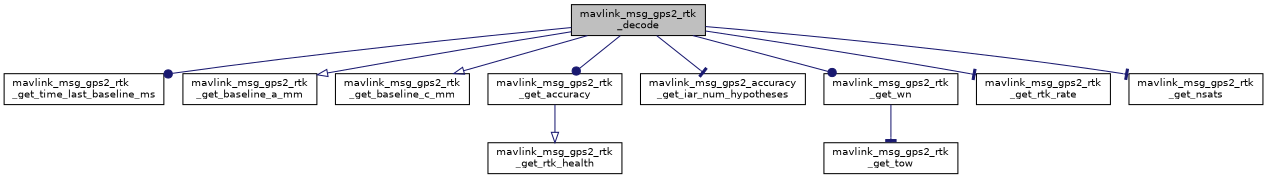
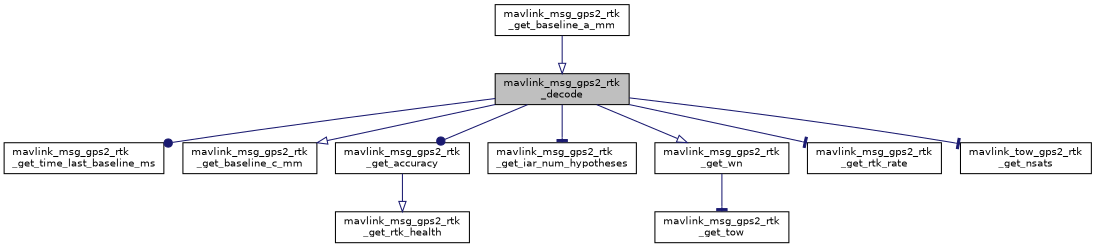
(449, 52) -> (562, 49)
(760, 53) -> (637, 122)
(723, 89) -> (562, 158)
(1196, 89) -> (1026, 158)
